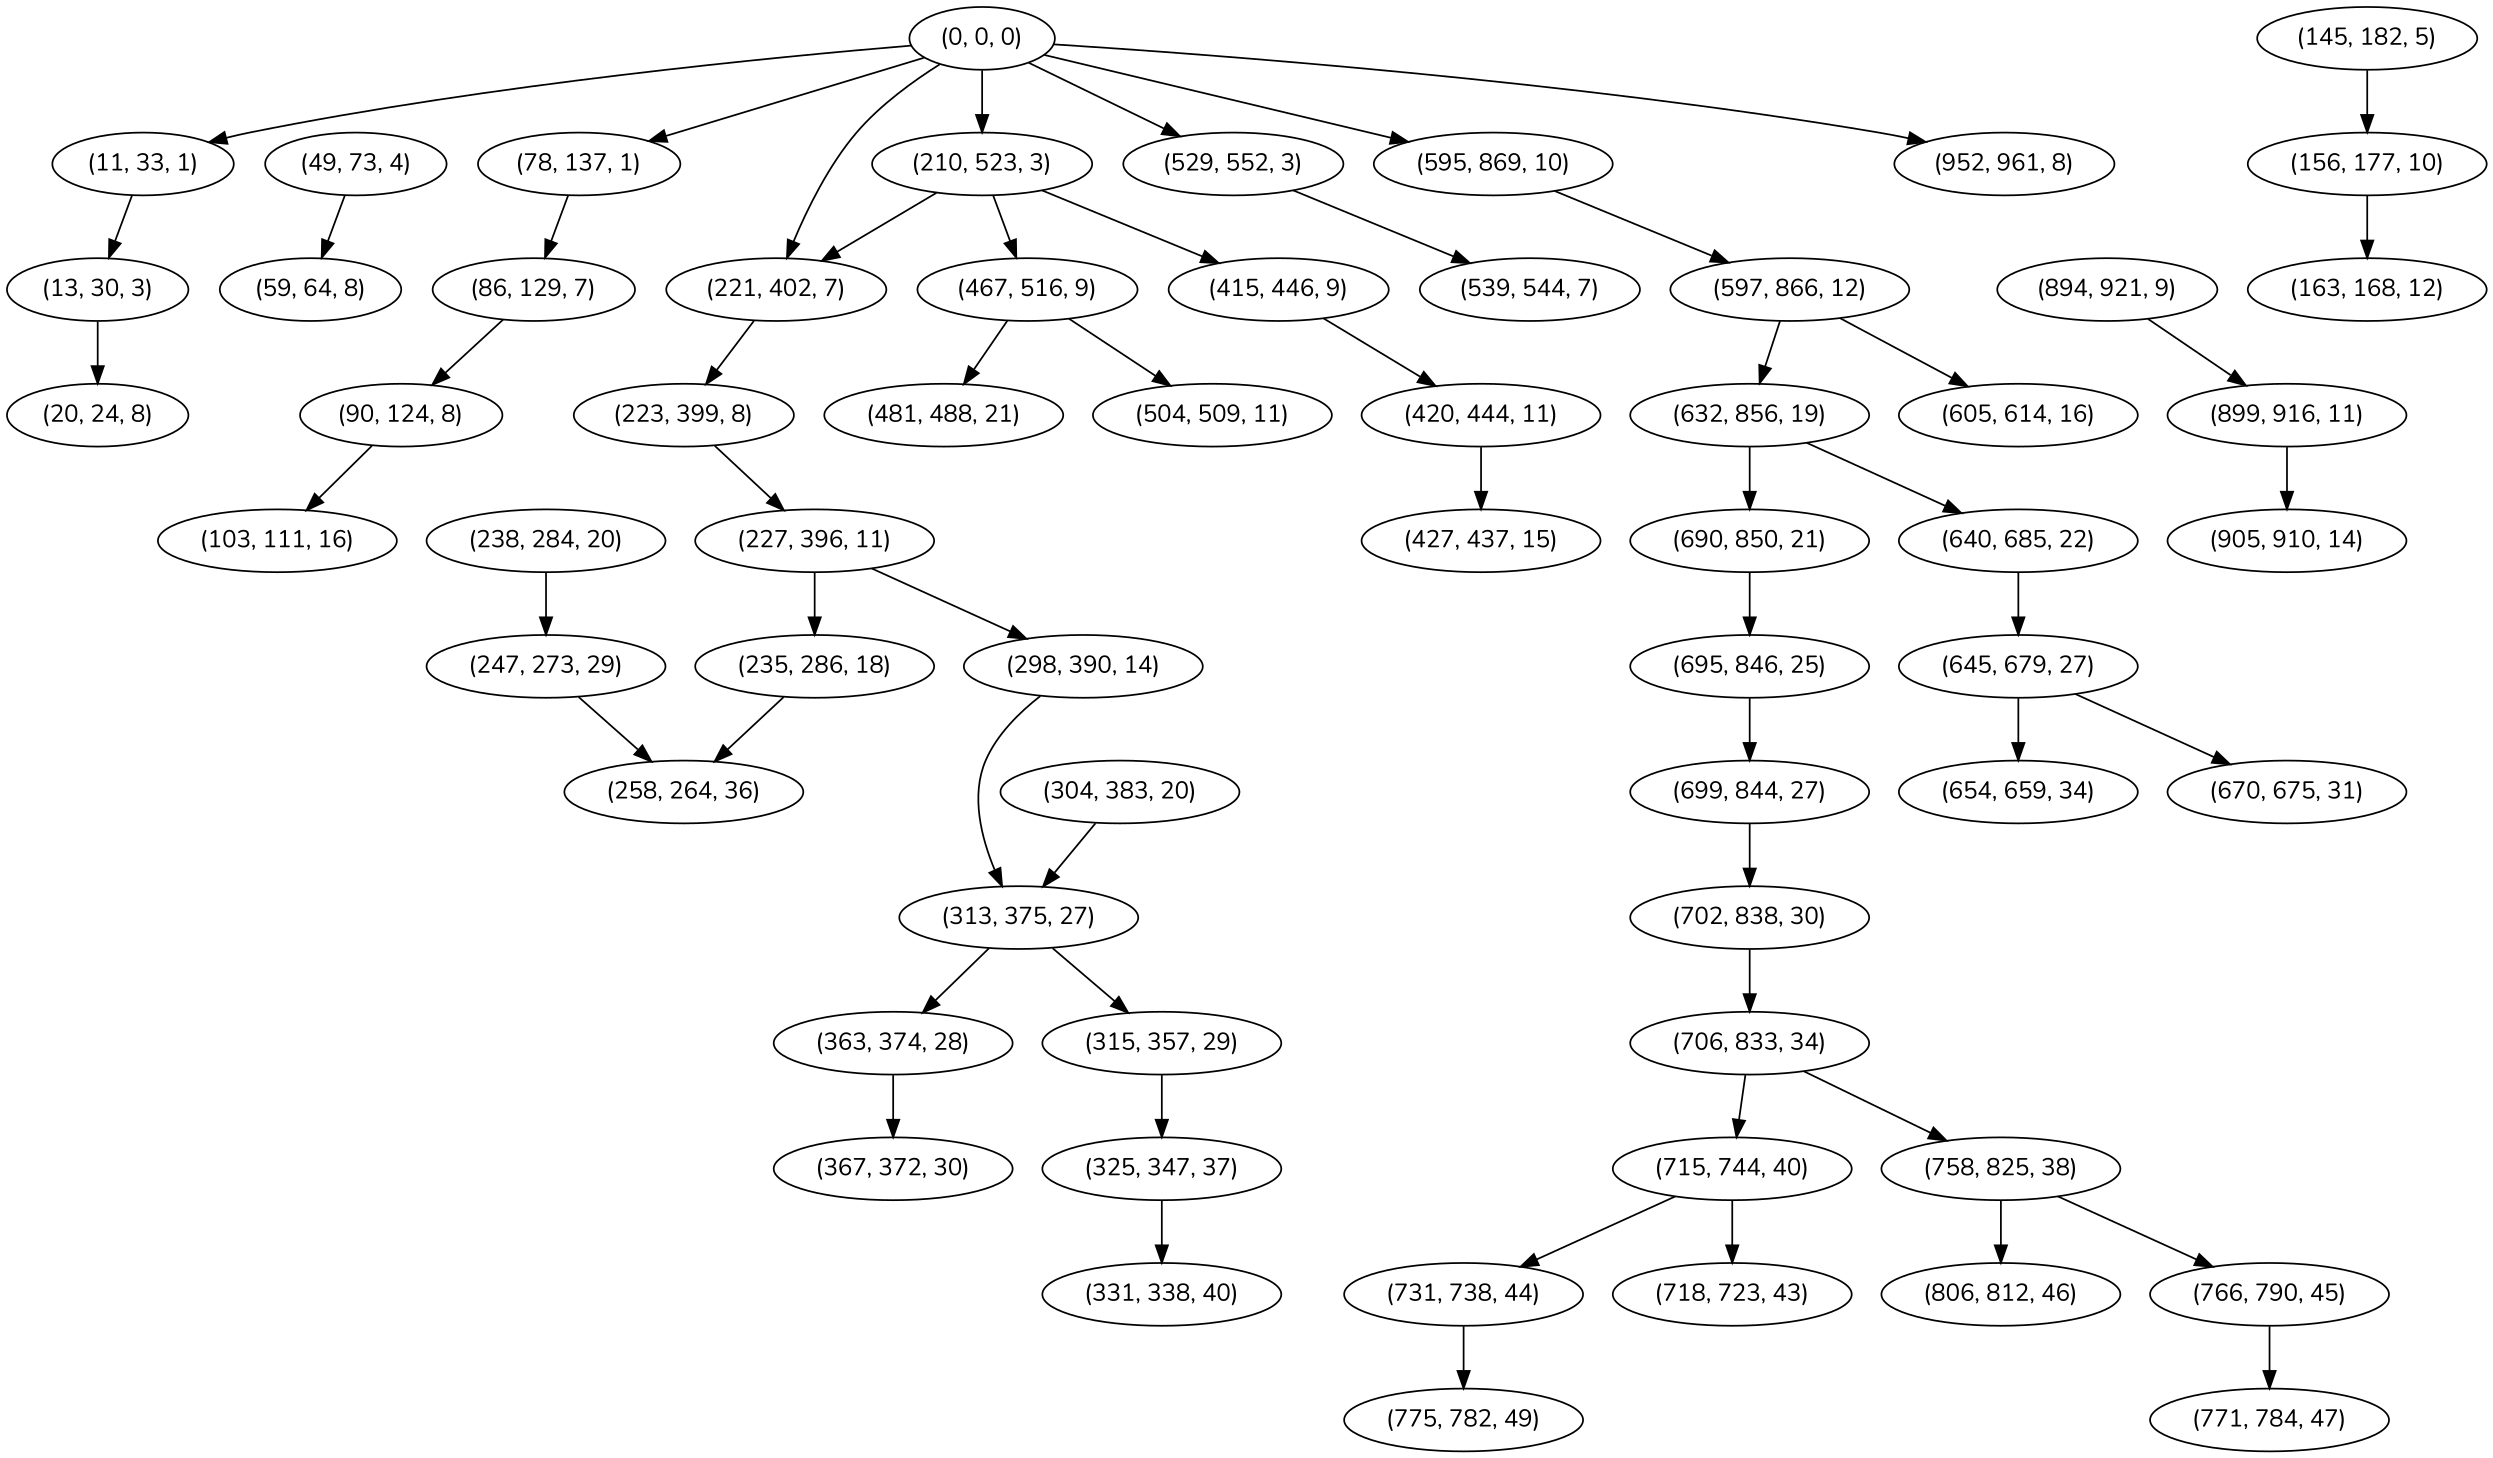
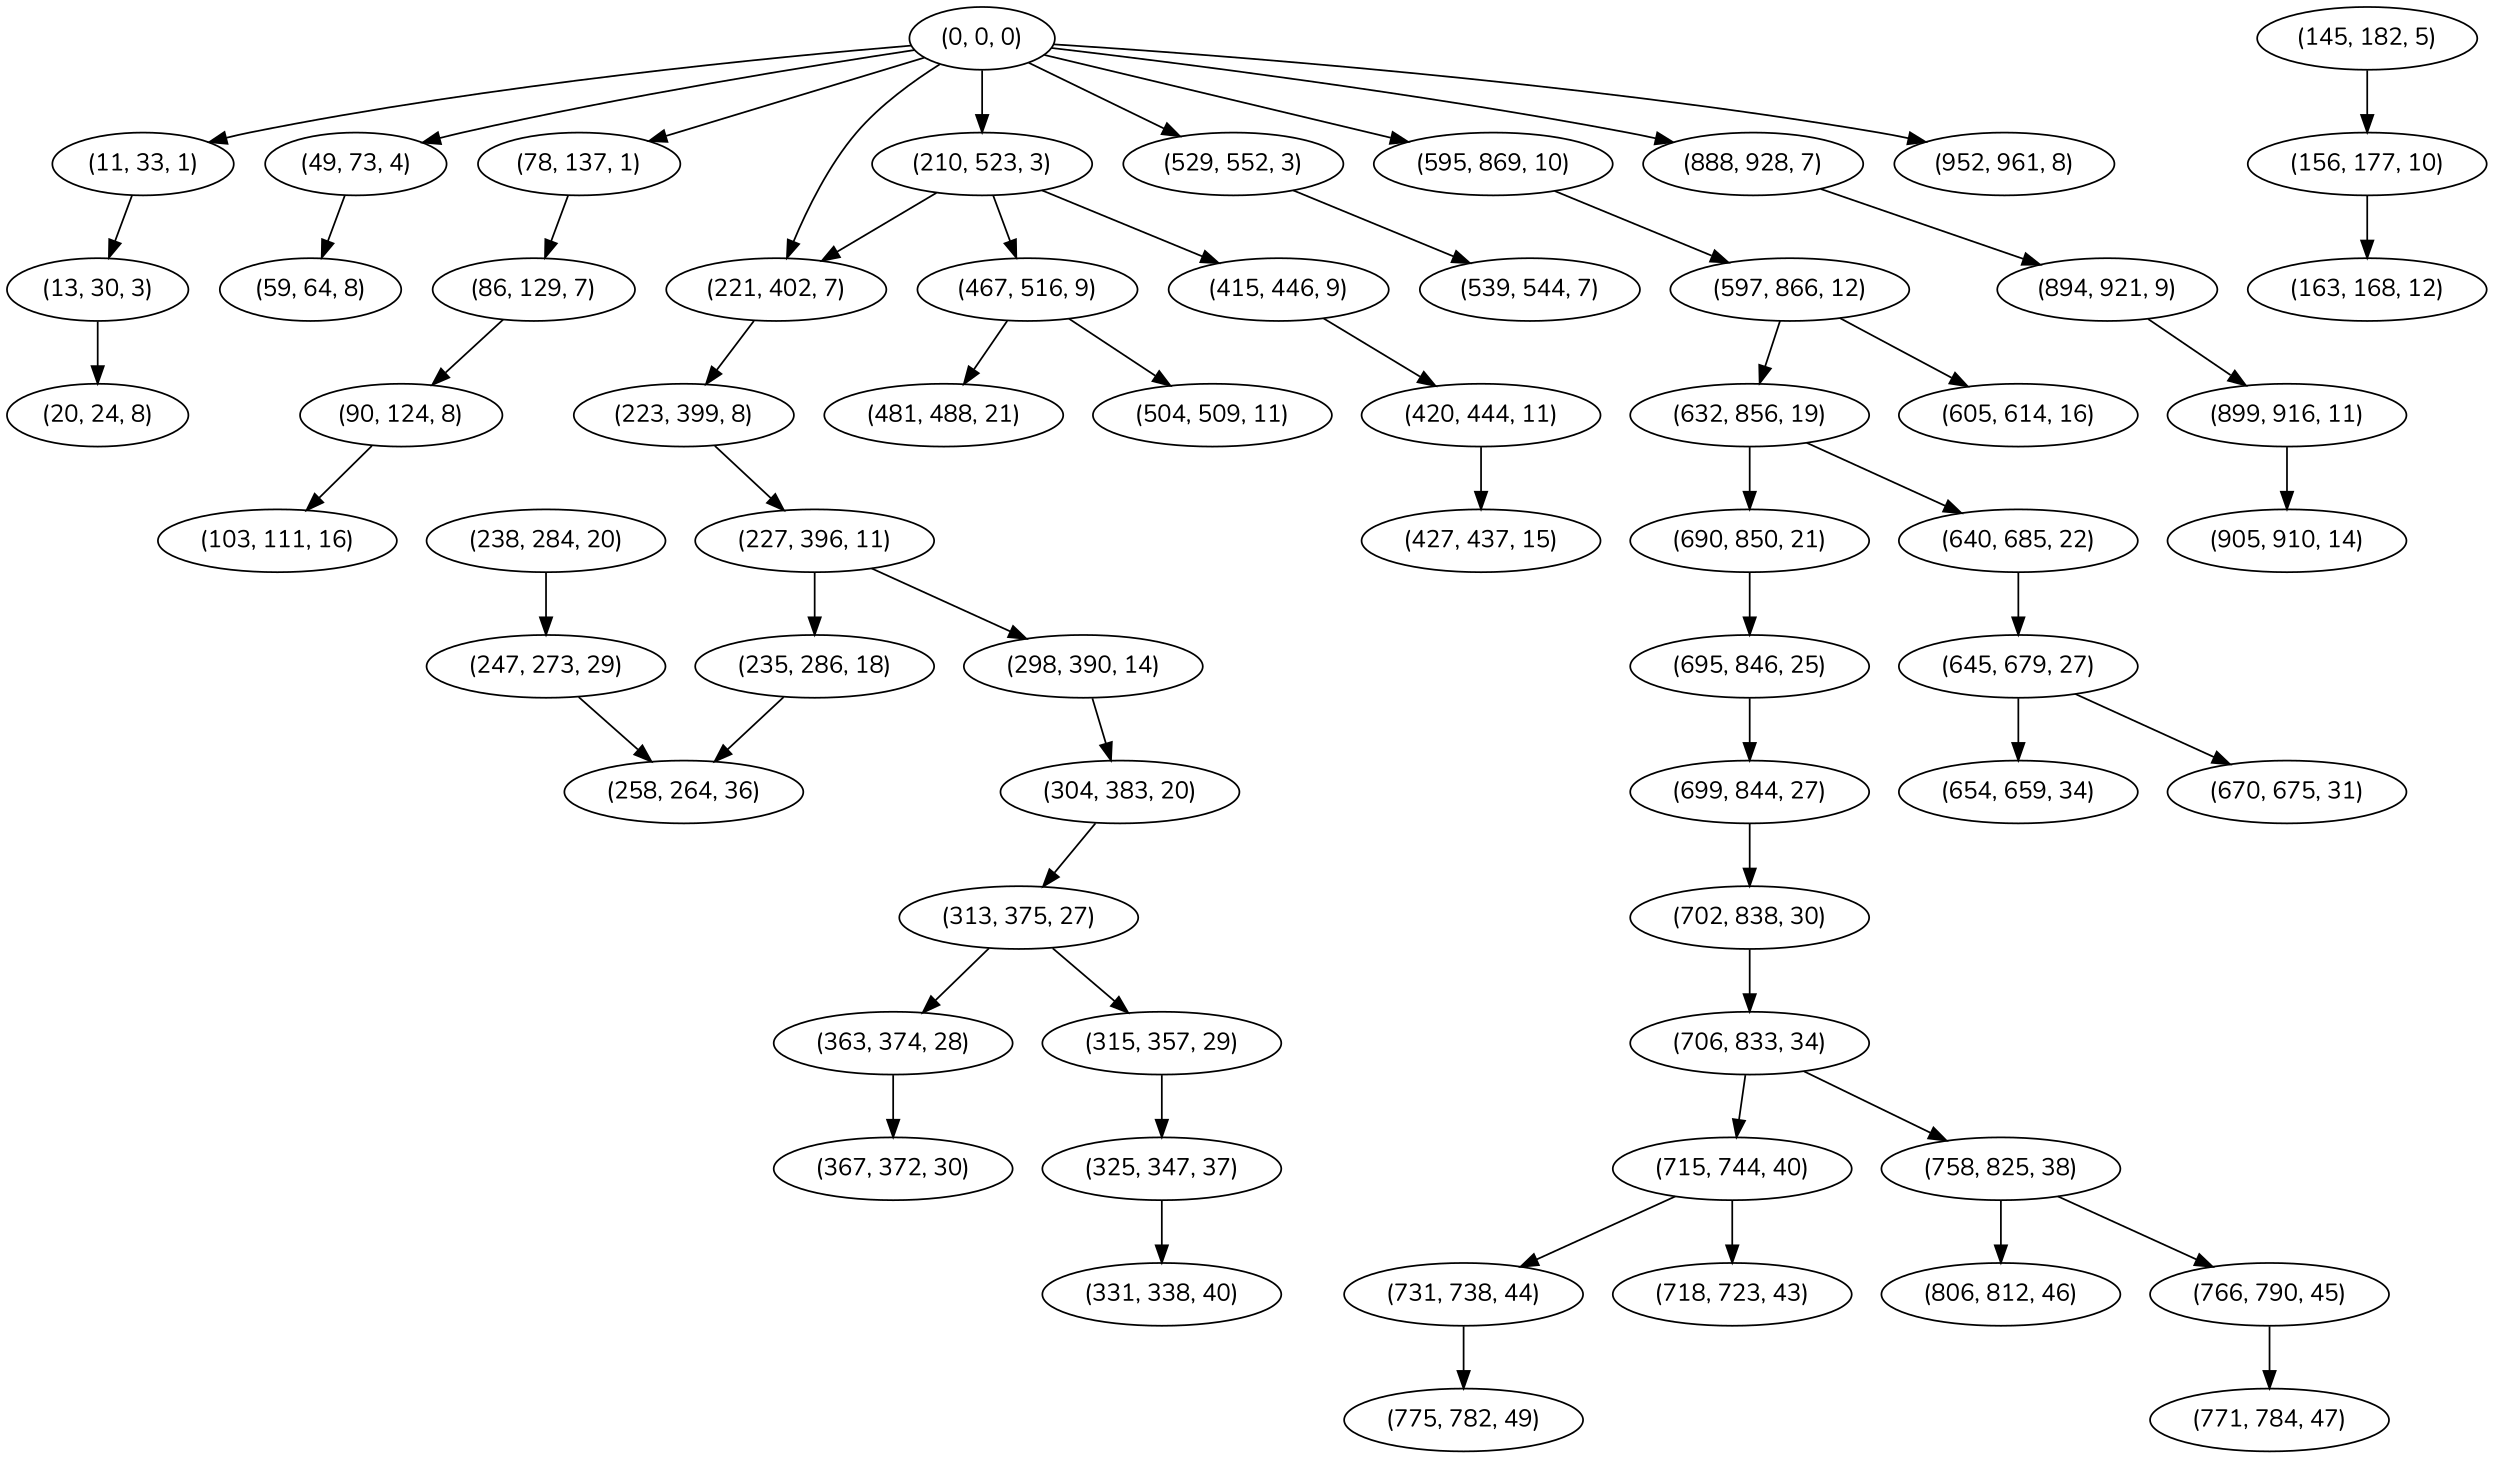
none -> (676, 90)
none -> (1753, 164)
(981, 773) -> (1099, 721)
